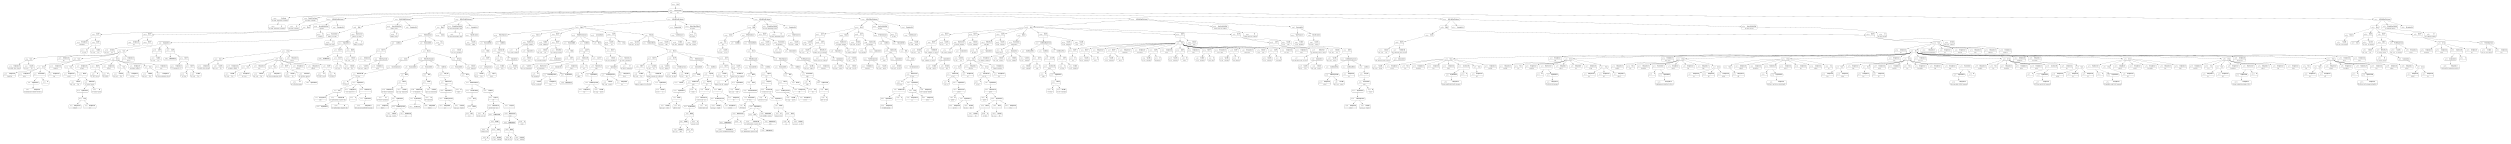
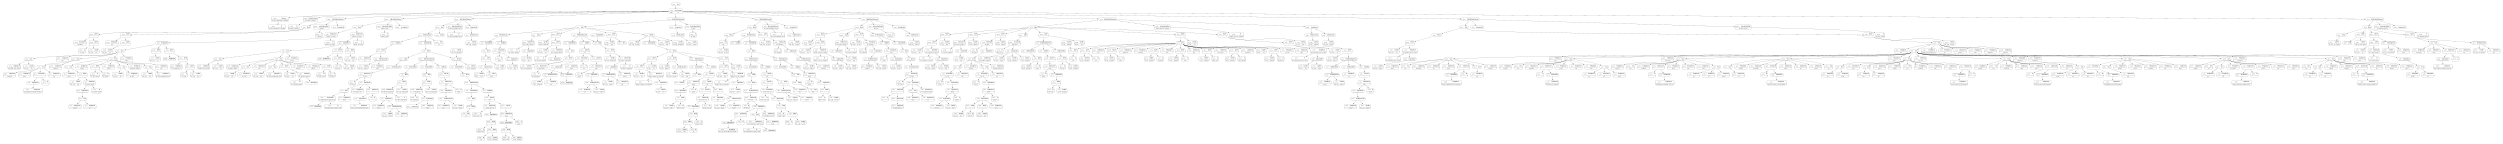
none -> (834, 99)
